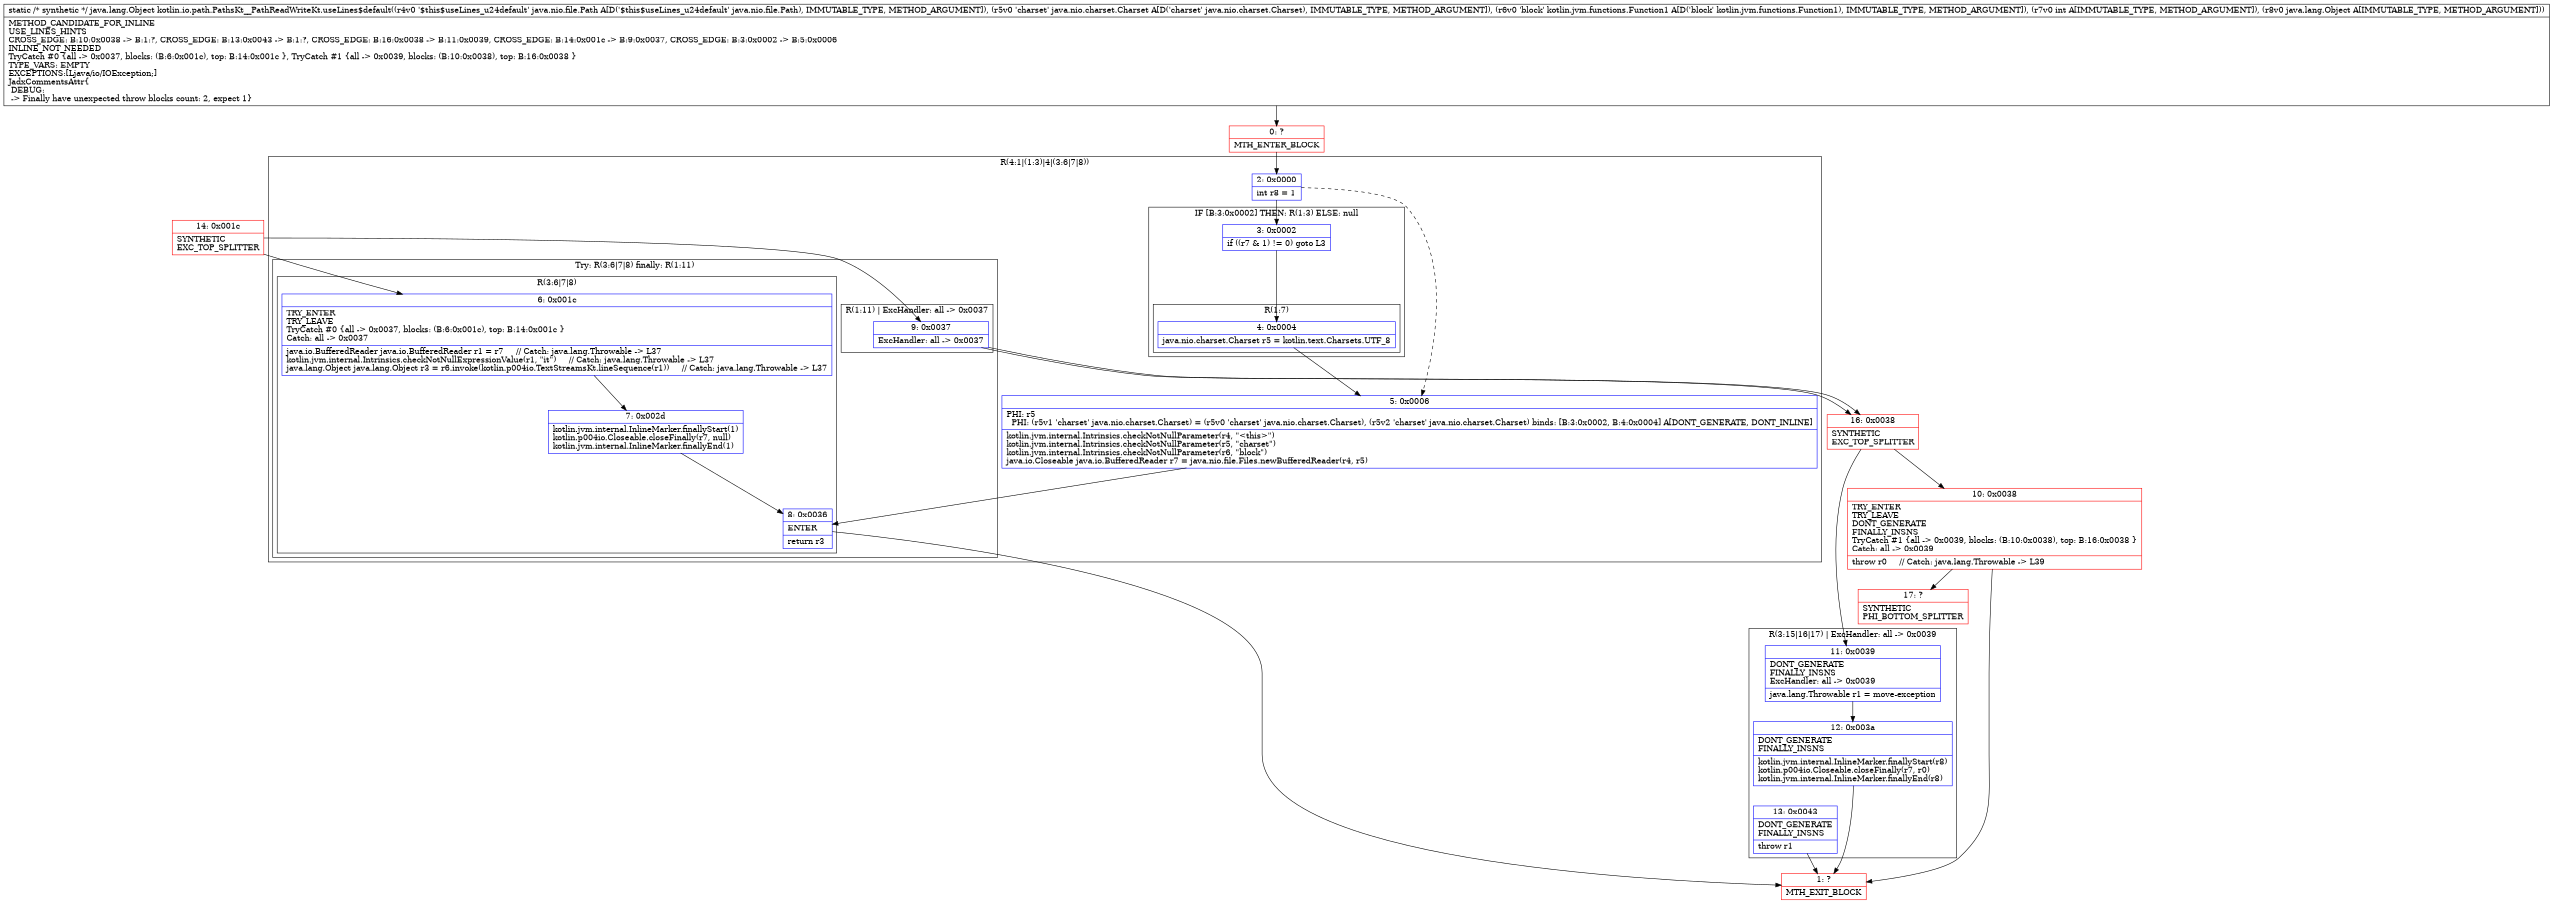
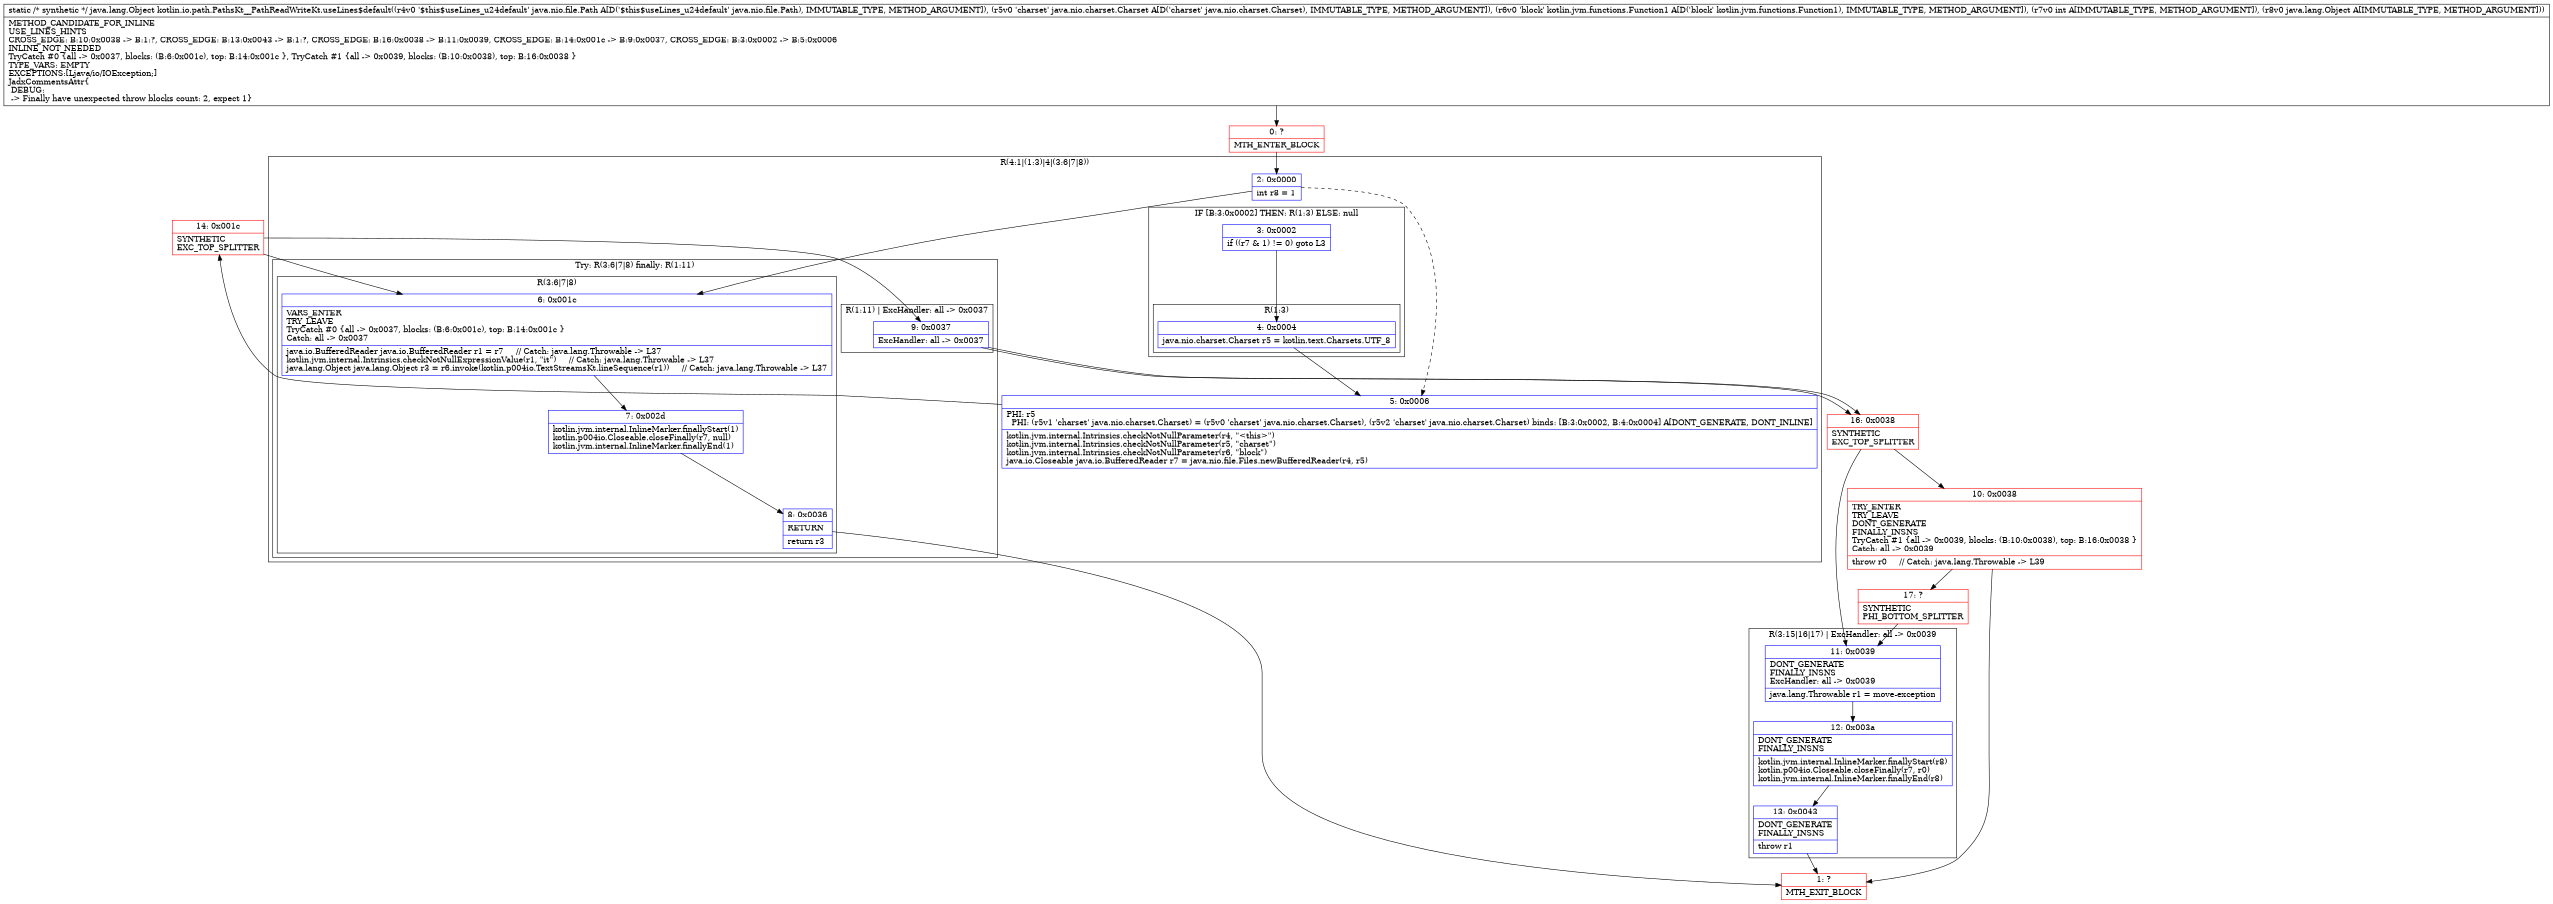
(1277, 211) -> (976, 233)
(1277, 311) -> (1277, 311)
(311, 313) -> (314, 313)
(1012, 496) -> (573, 392)
(802, 528) -> (806, 528)
none -> (1890, 633)
(1850, 828) -> (1823, 794)
